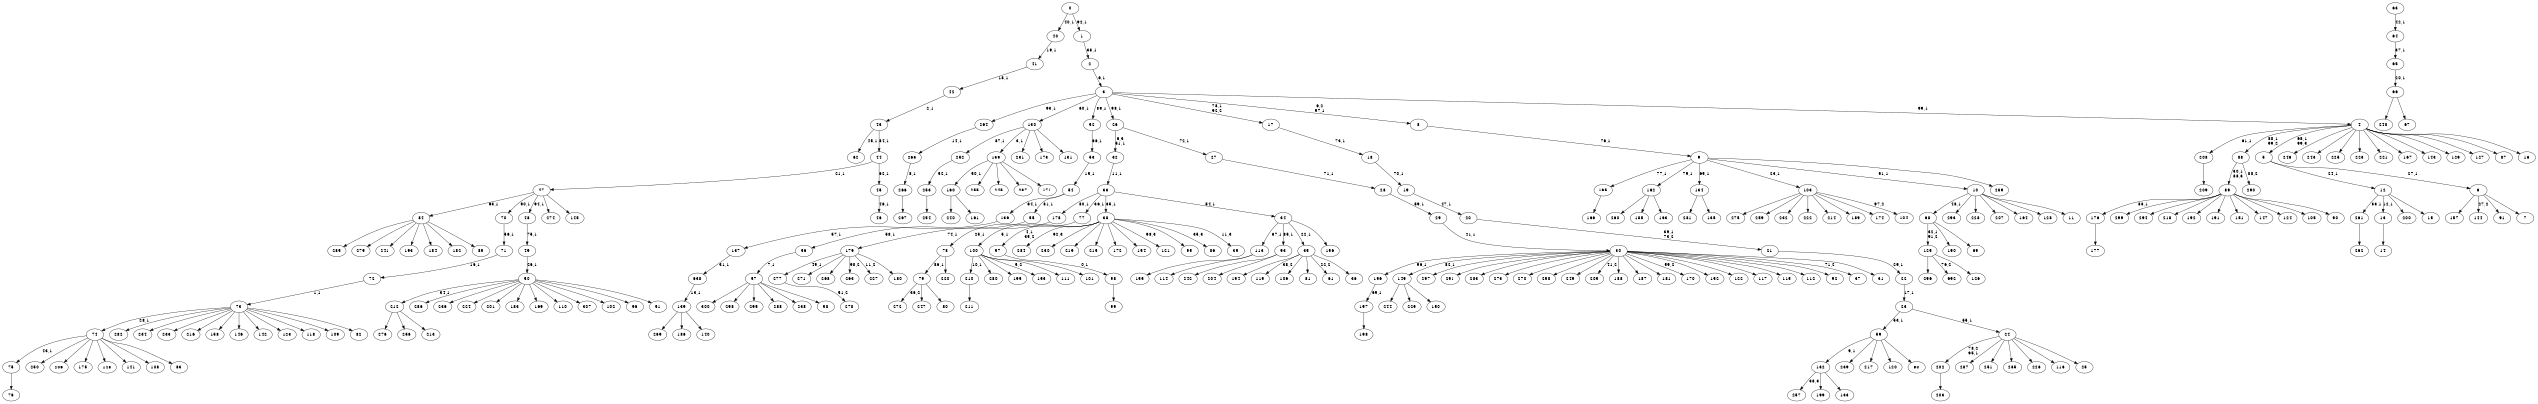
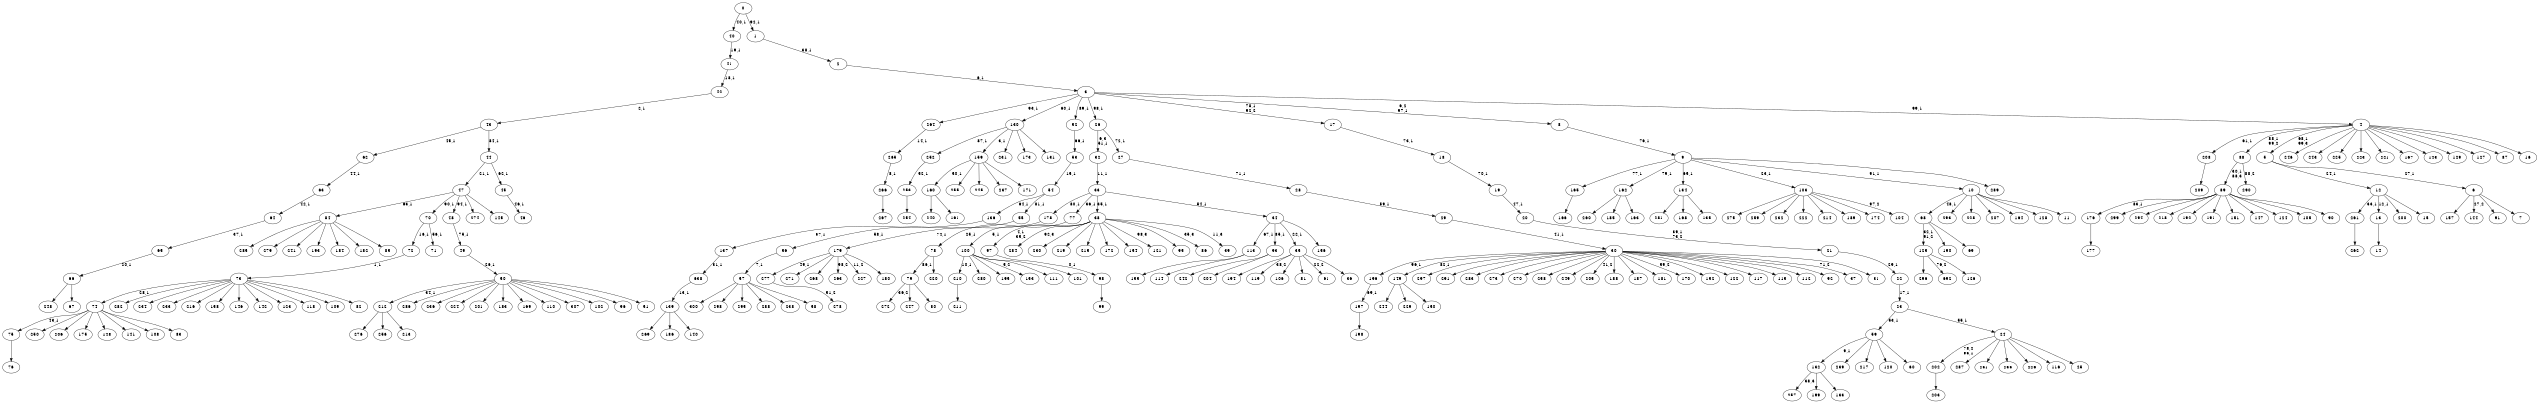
none -> (345, 173)
none -> (1683, 218)
(441, 269) -> (418, 232)
